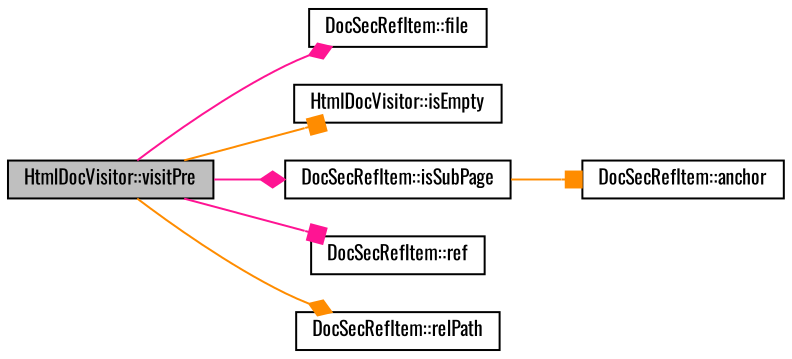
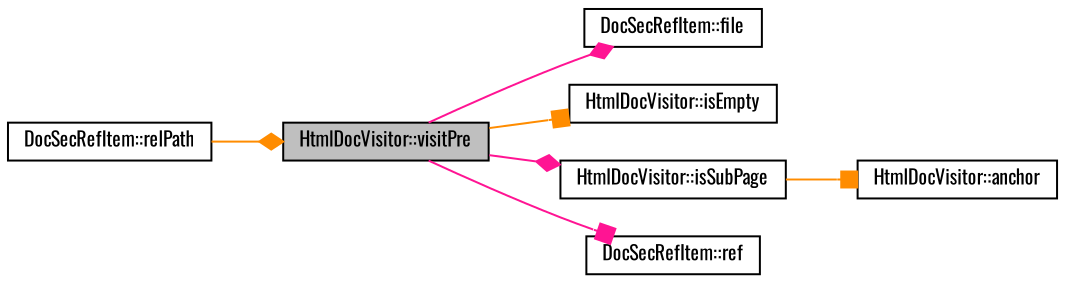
(398, 180) -> (673, 180)
(683, 180) -> (957, 180)
(220, 256) -> (235, 142)
